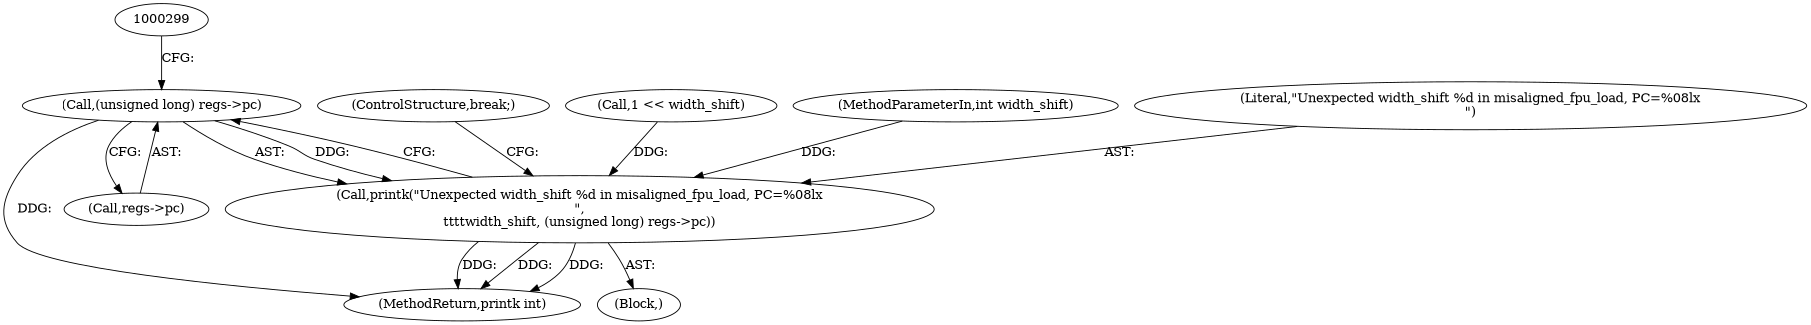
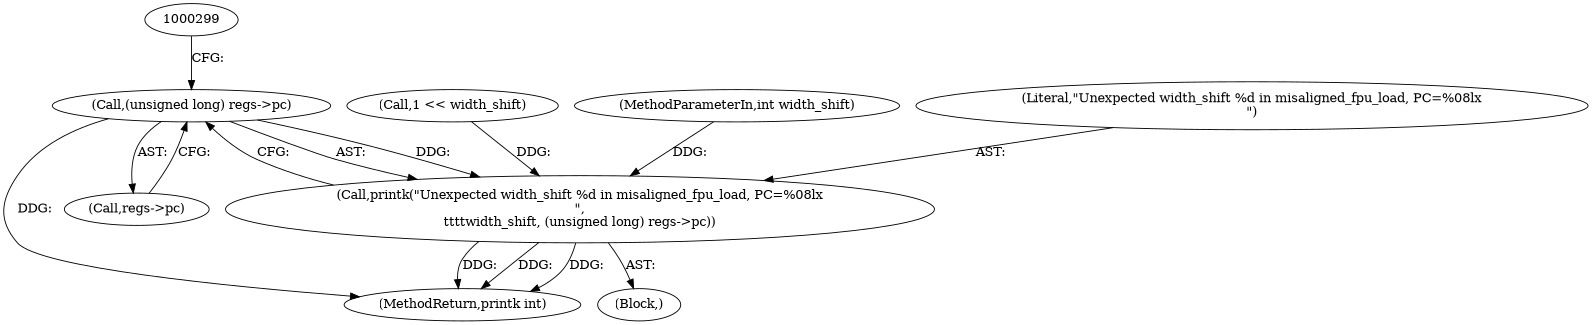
(433, 106) -> none
(127, 153) -> (155, 153)
(169, 153) -> (196, 153)
